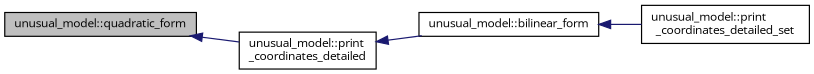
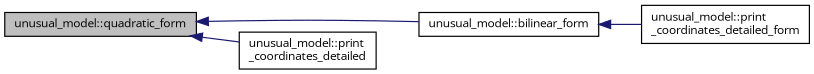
(725, 24) -> (725, 24)
(405, 38) -> (314, 20)
